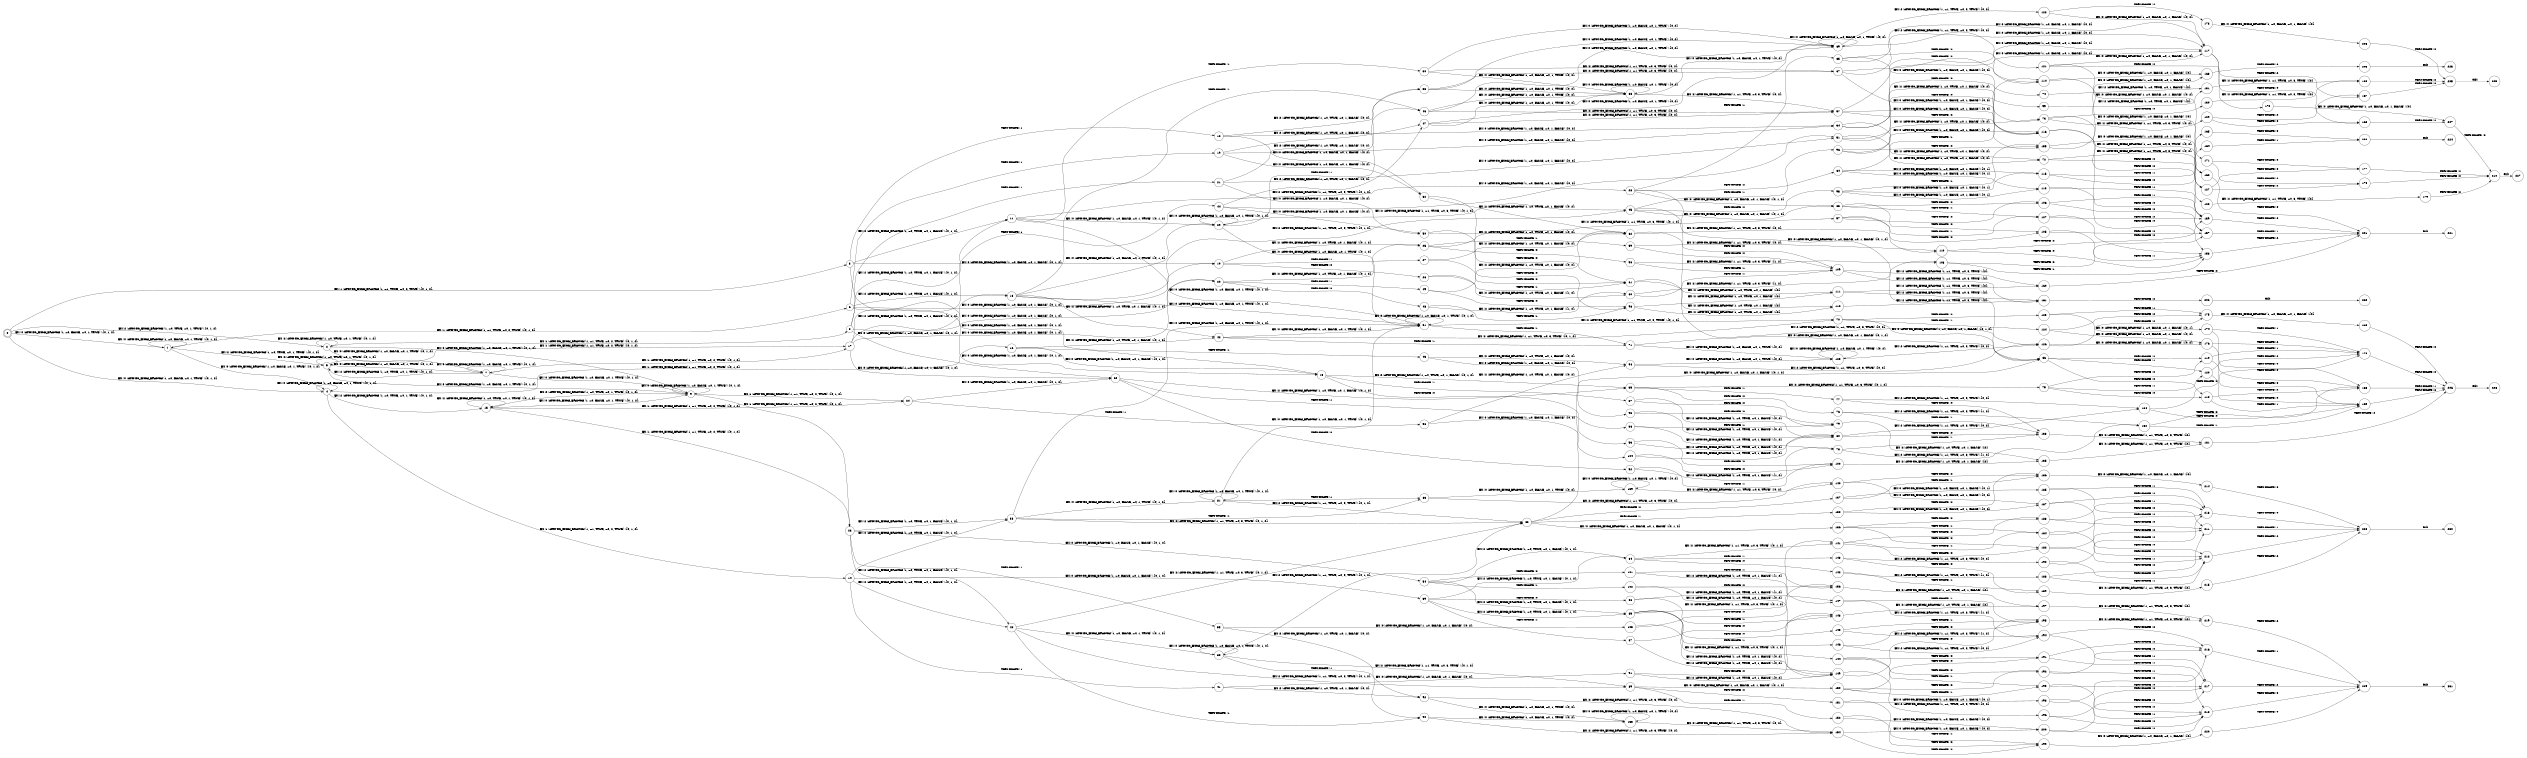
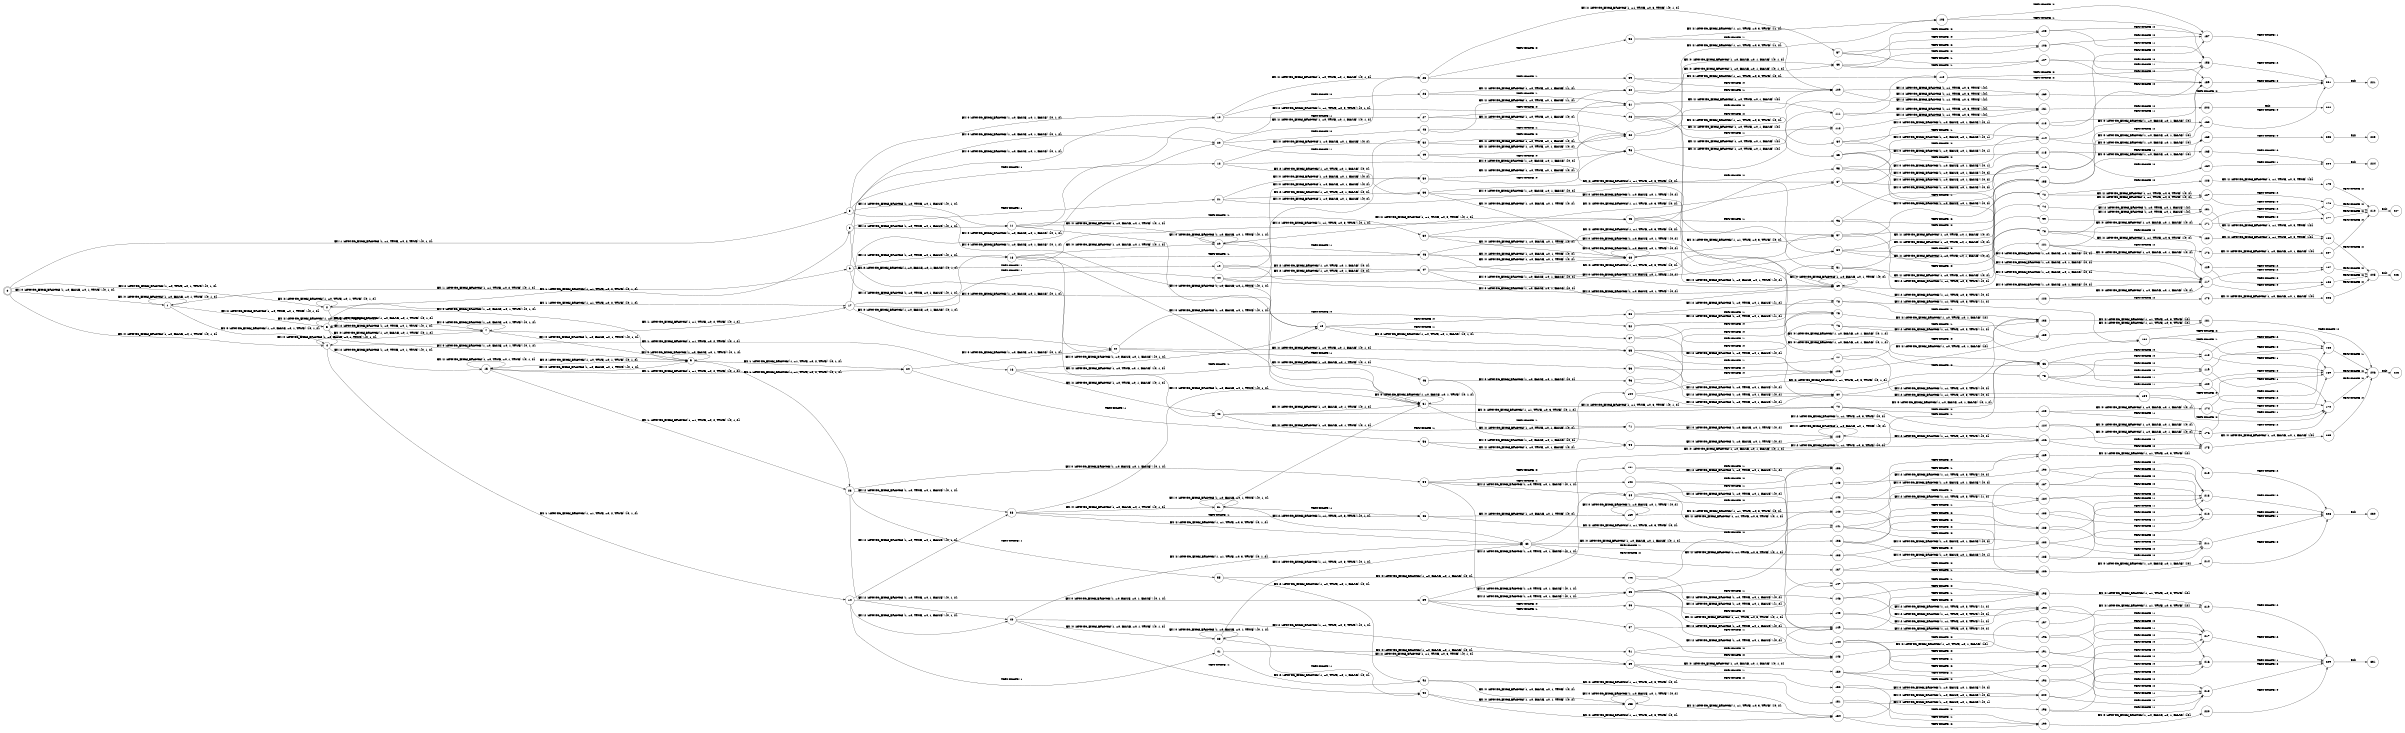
(2406, 122) -> (2350, 279)
(1941, 593) -> none
